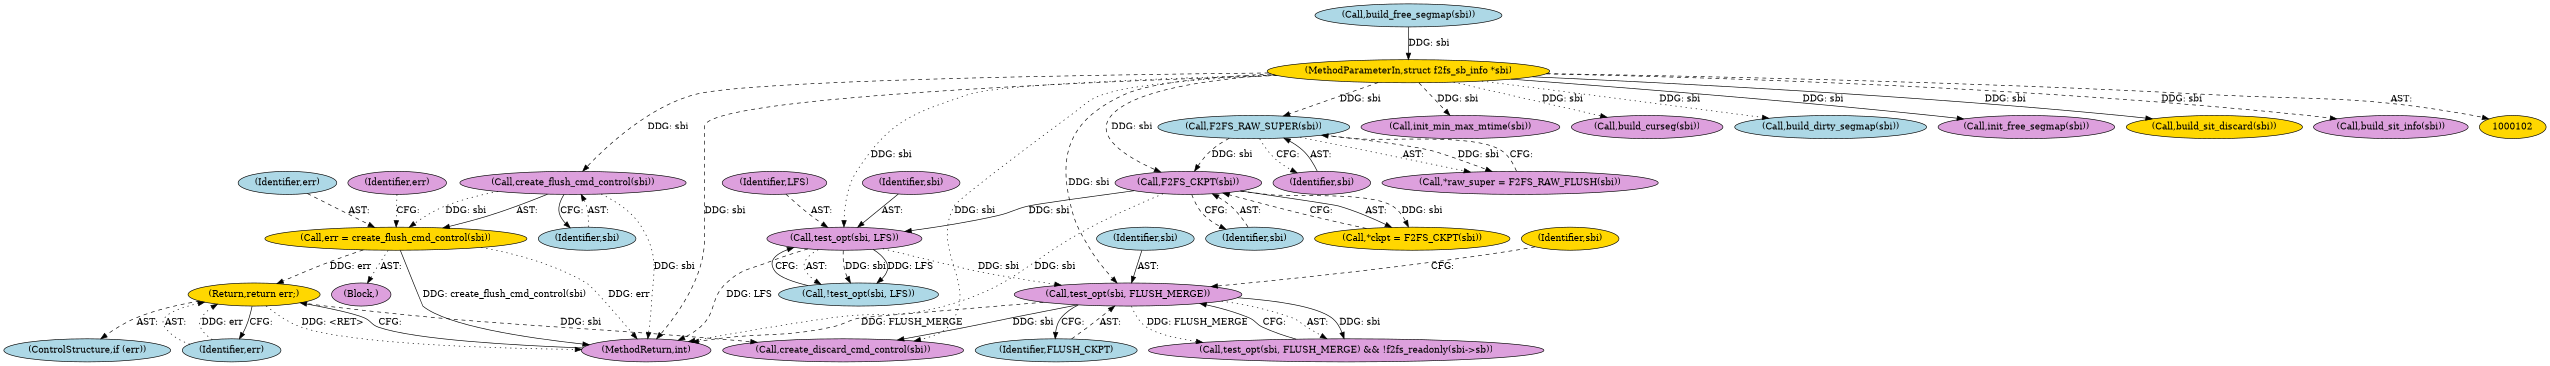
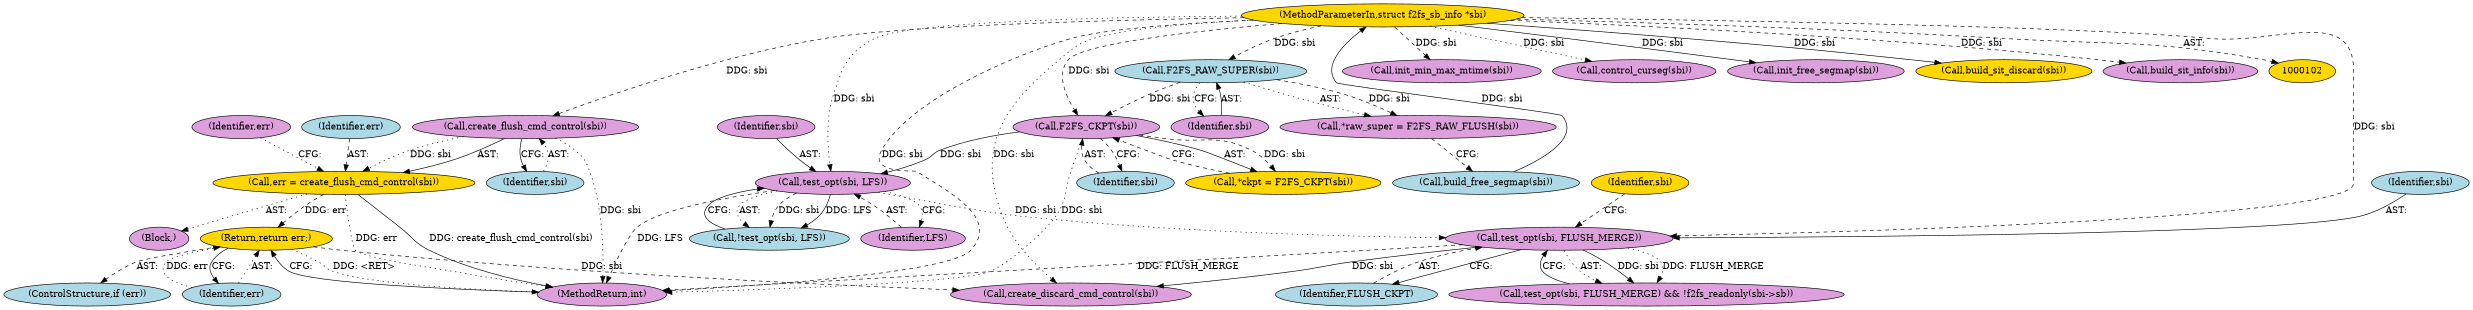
(1647, 127) -> (1634, 71)
(1831, 127) -> none
(1428, 139) -> (1449, 153)
none -> (917, 204)
